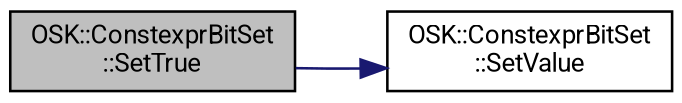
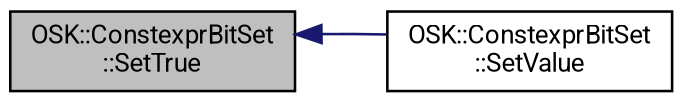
(328, 69) -> (354, 34)
